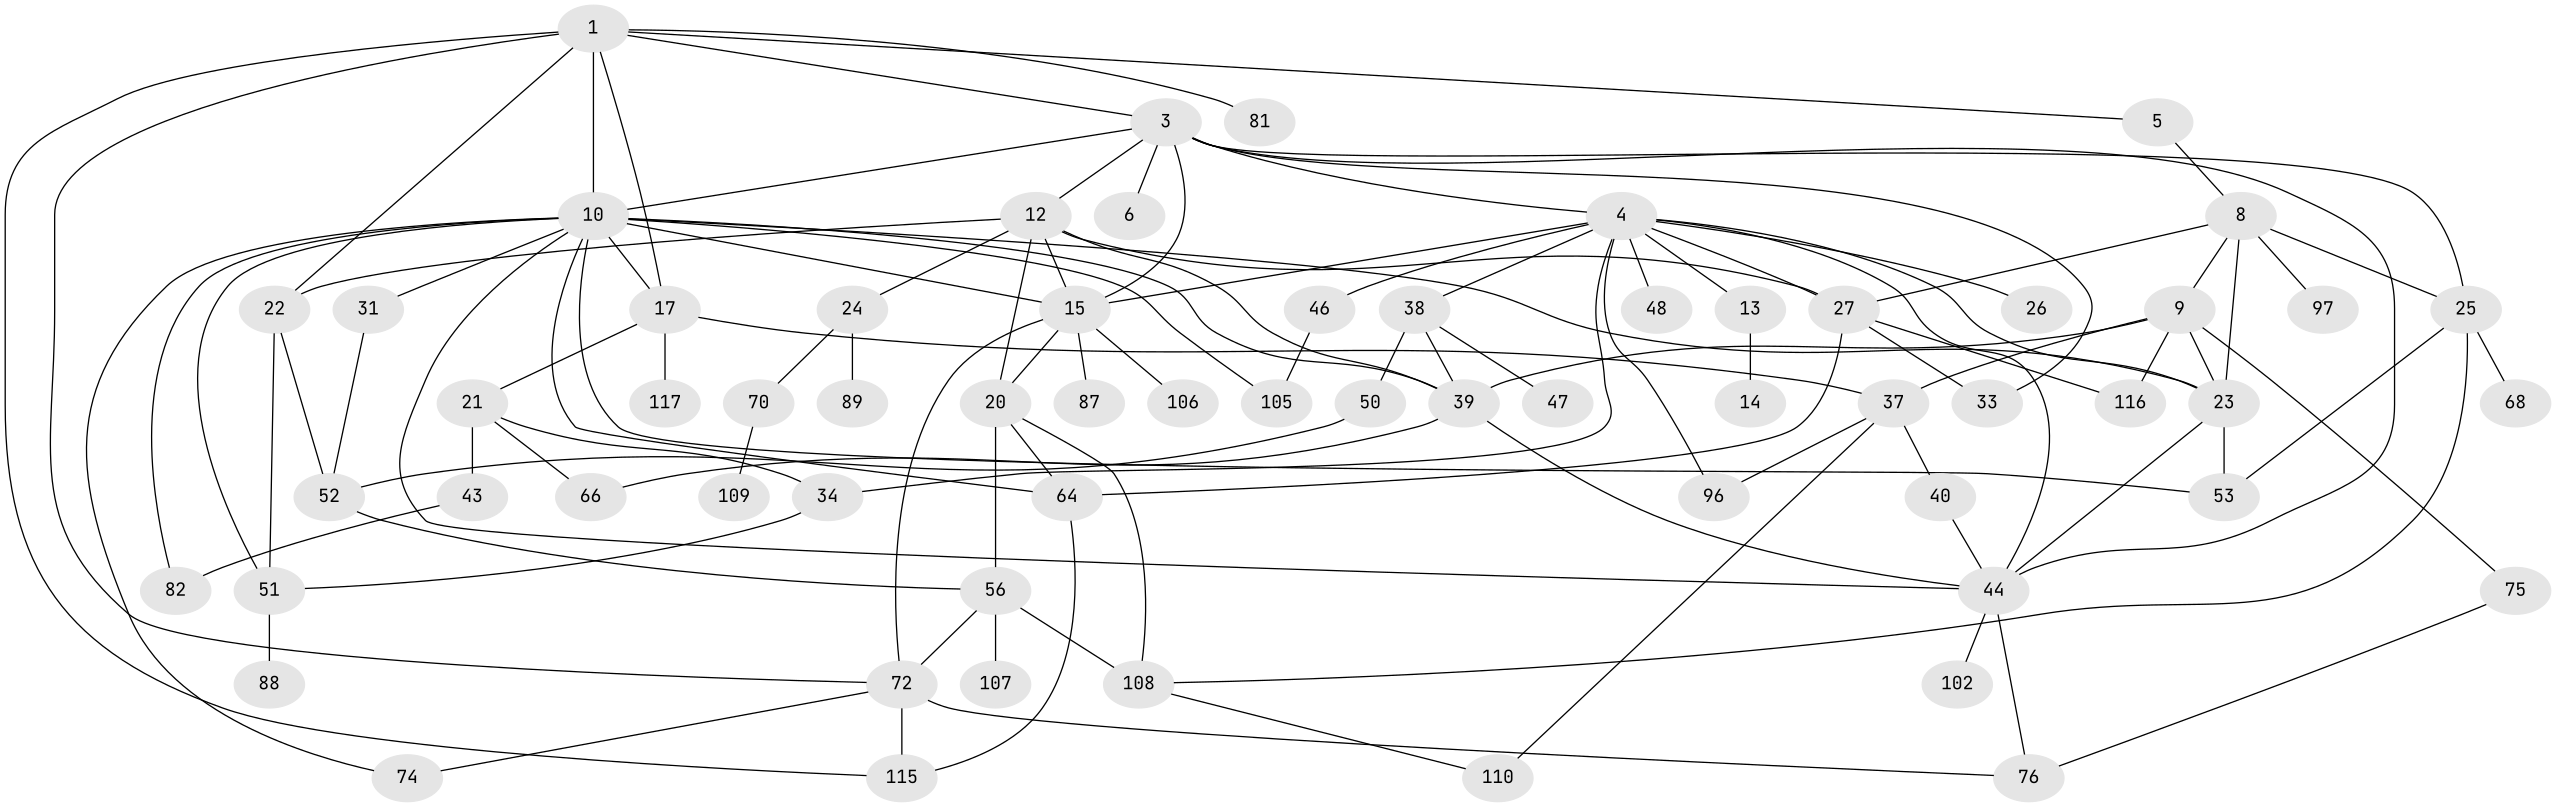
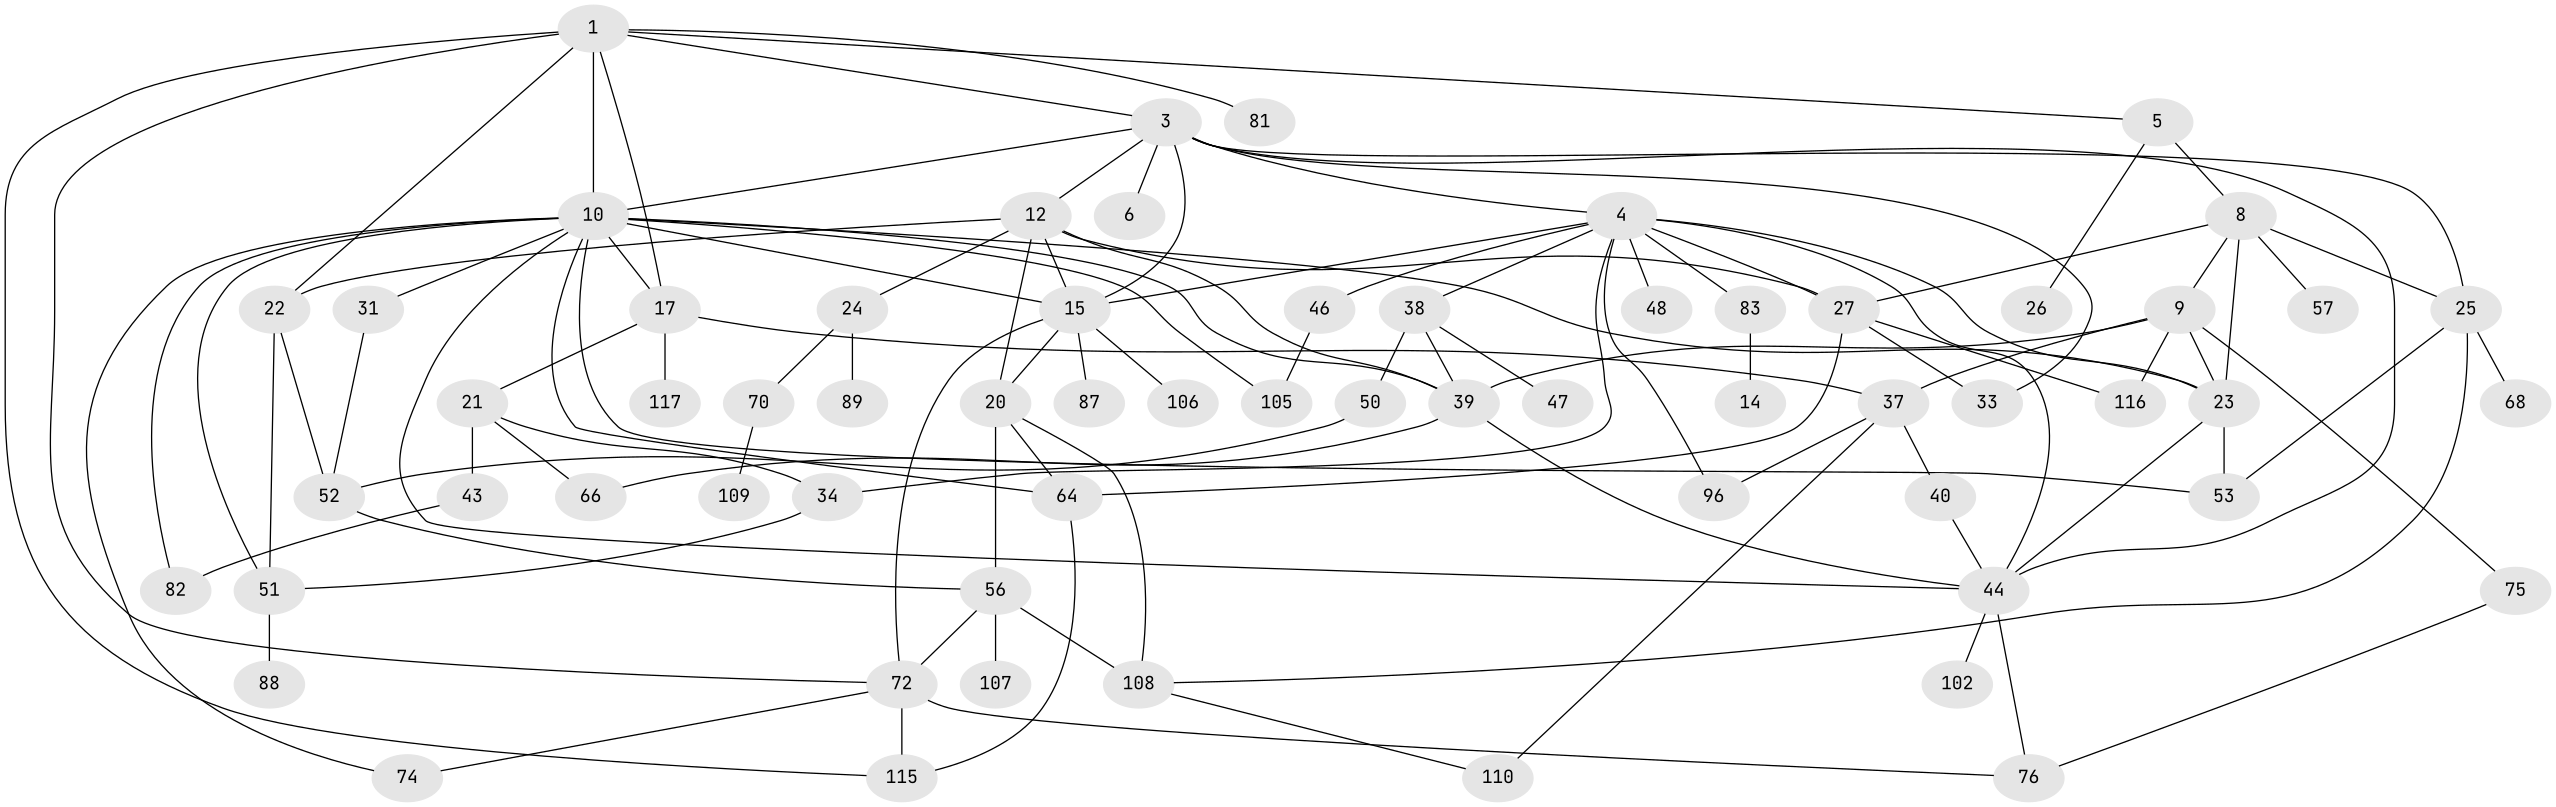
(1913, 268) -> (2097, 216)
(1750, 310) -> (1750, 310)
(2323, 310) -> (2323, 310)
